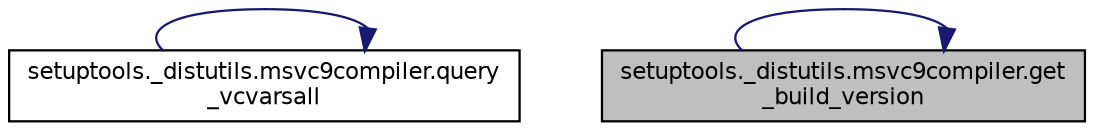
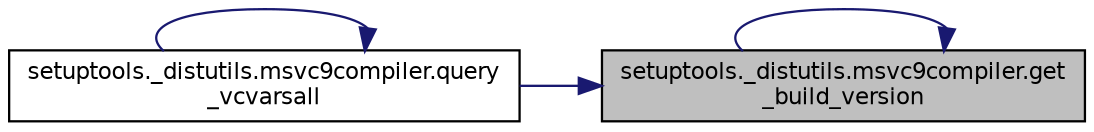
none -> (549, 86)
